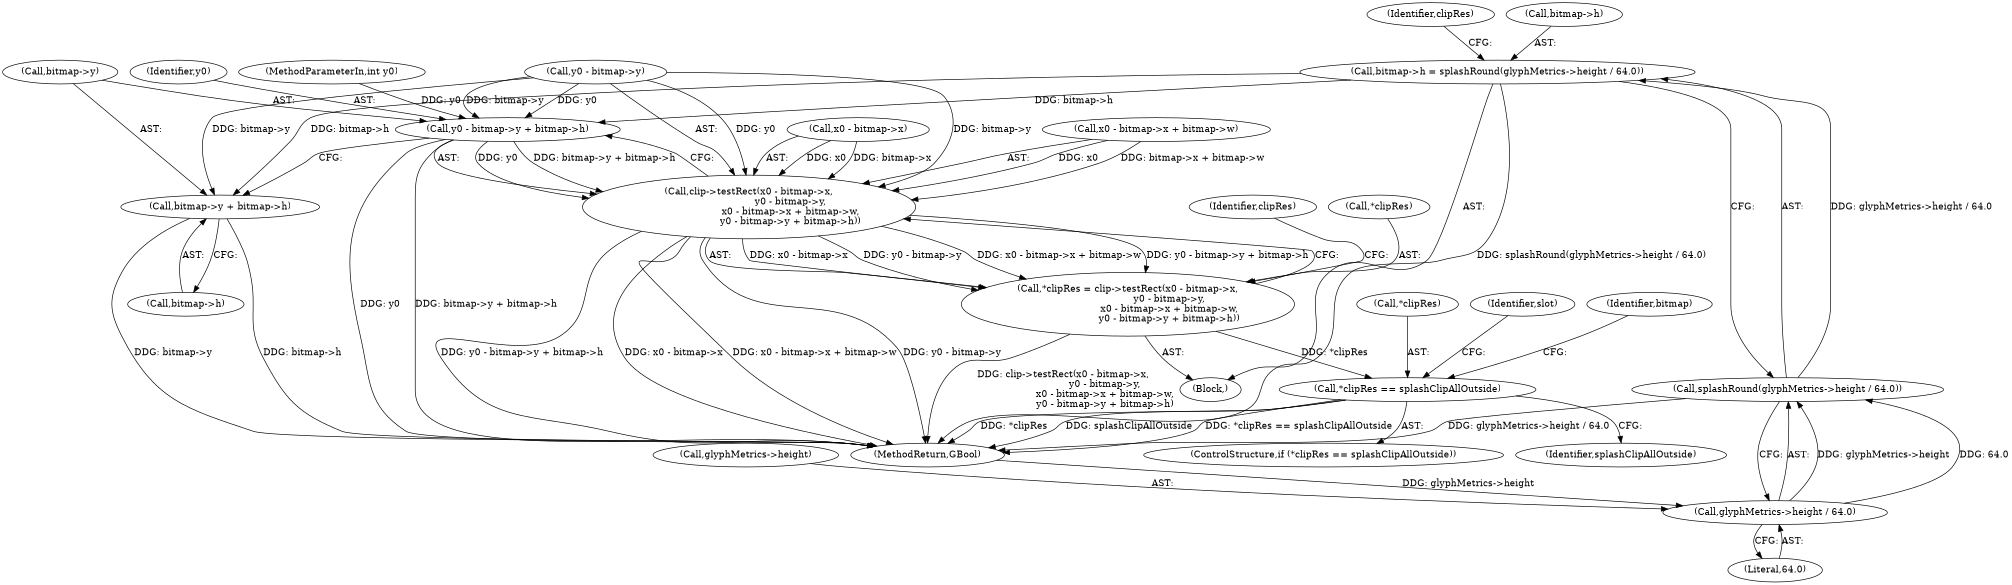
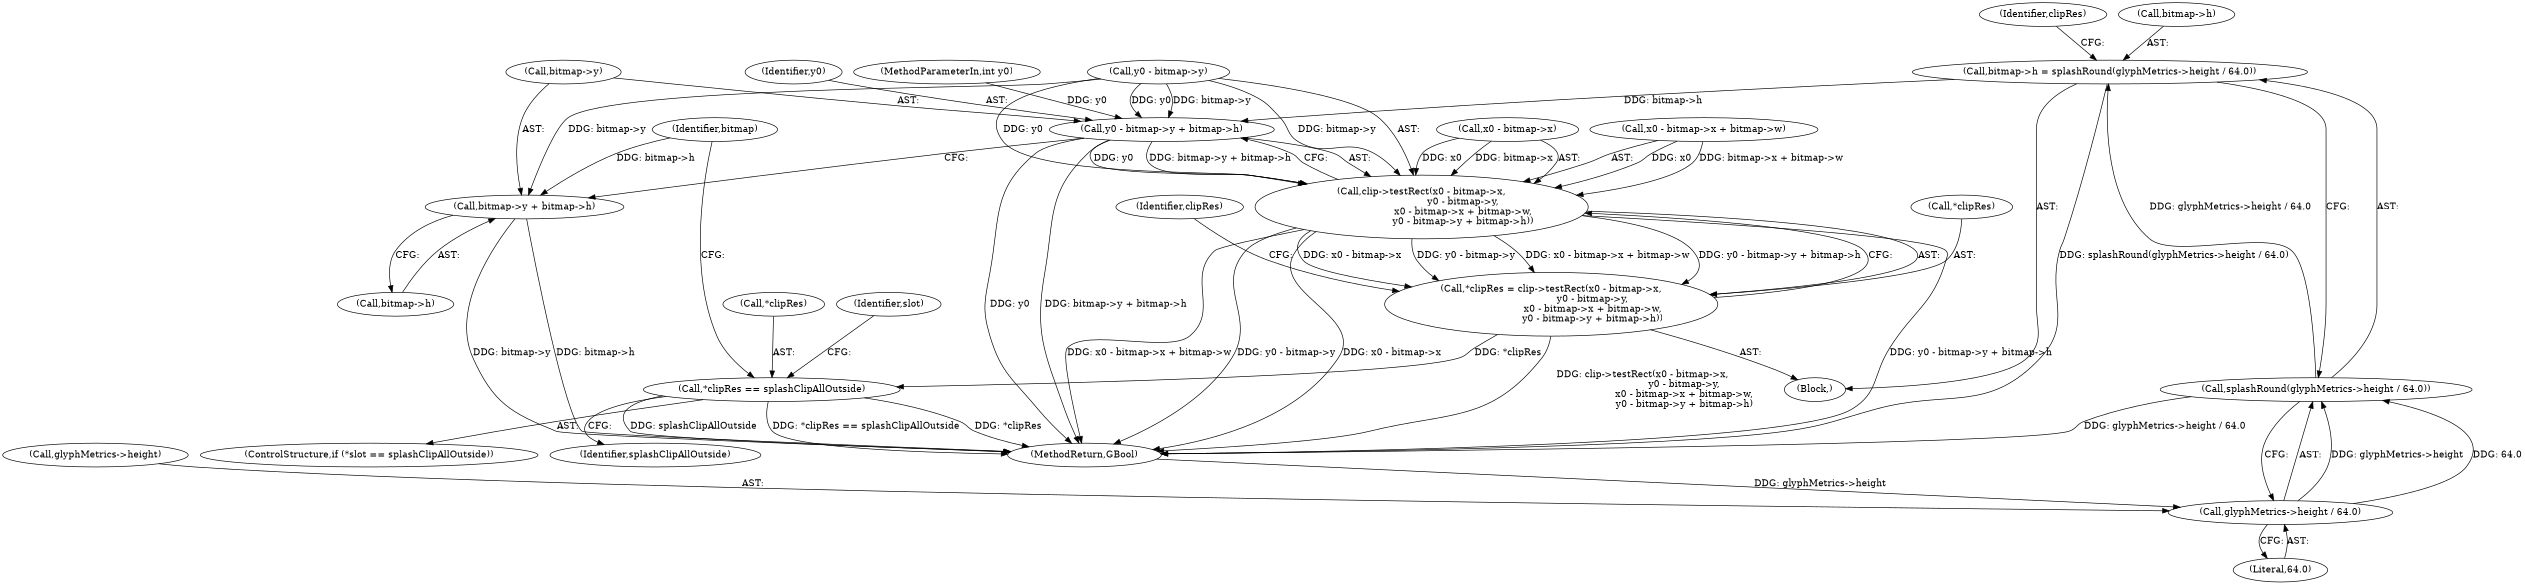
(754, 86) -> (605, 158)
(1324, 455) -> (369, 455)
